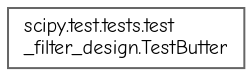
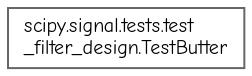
(126, 38) -> (126, 38)
